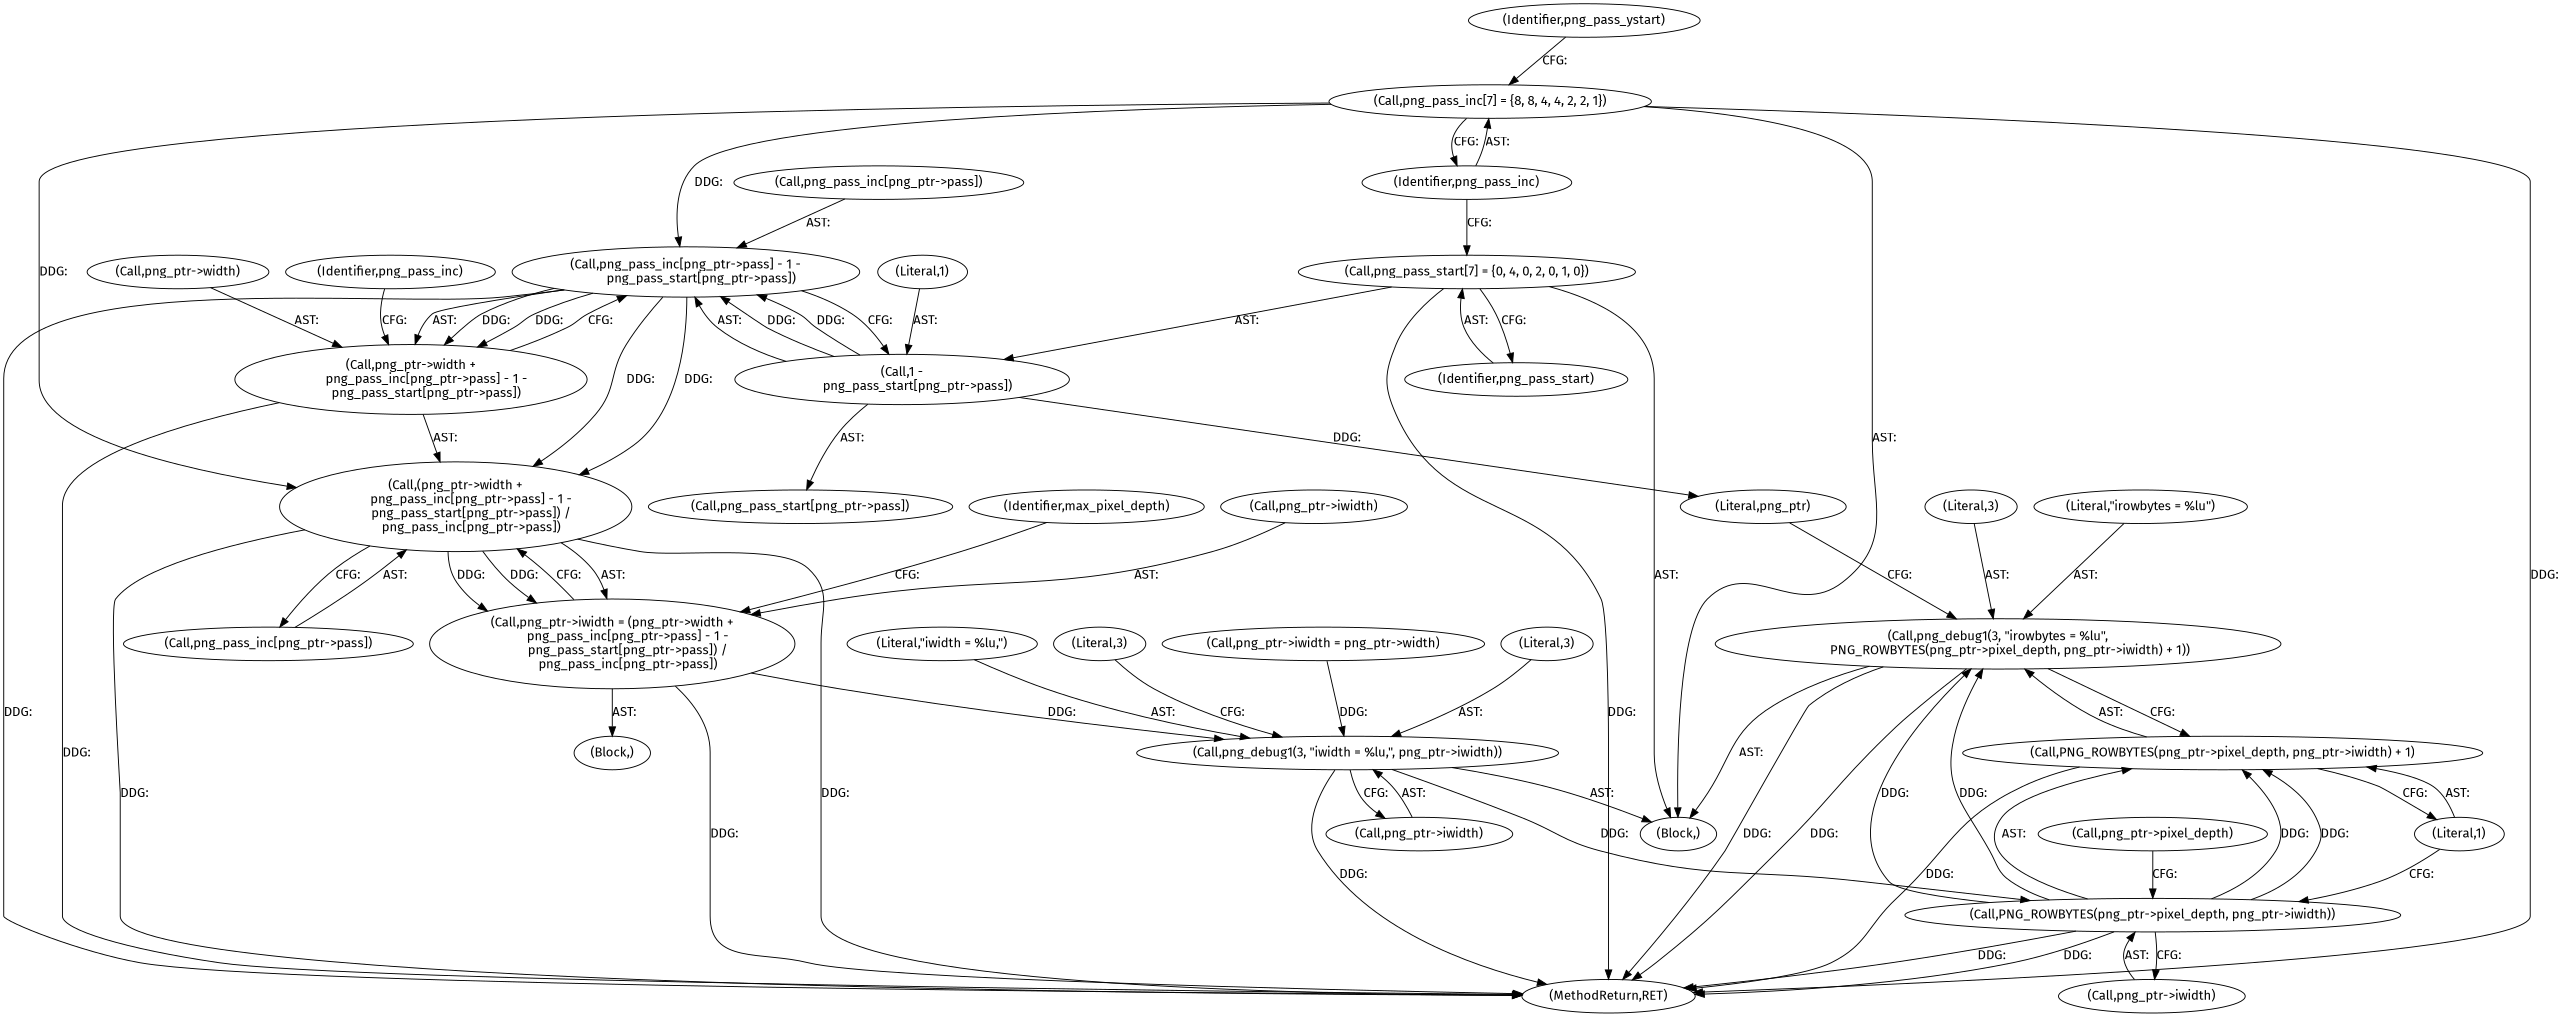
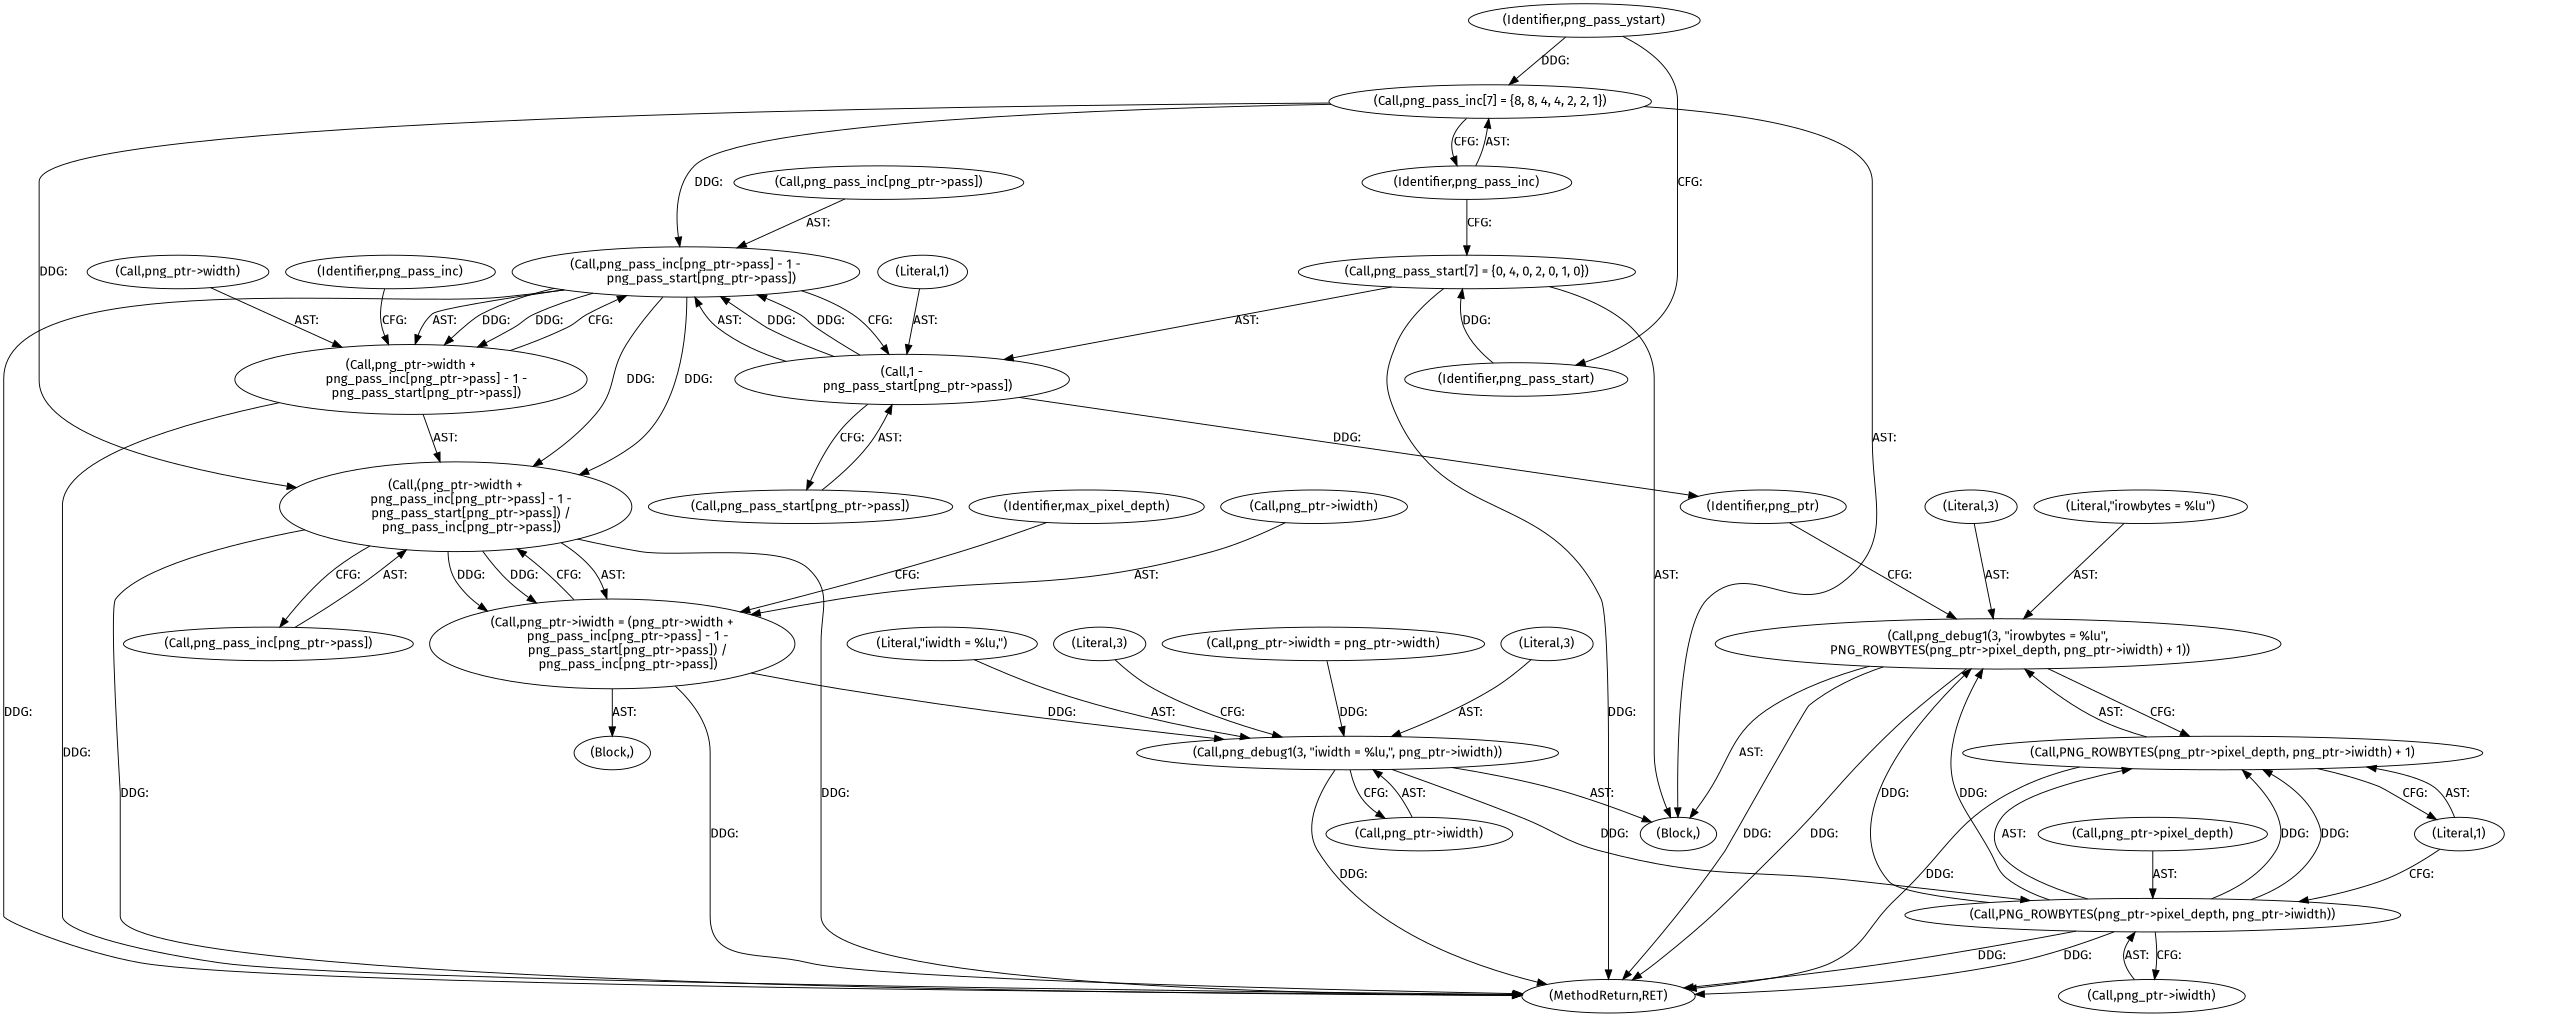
(1557, 61) -> (1557, 61)
(1498, 320) -> (1677, 211)
(1478, 321) -> (1478, 321)
(854, 438) -> (854, 438)
none -> (860, 456)
(1763, 507) -> (1763, 507)
(2530, 520) -> none
(2167, 875) -> (2167, 875)
